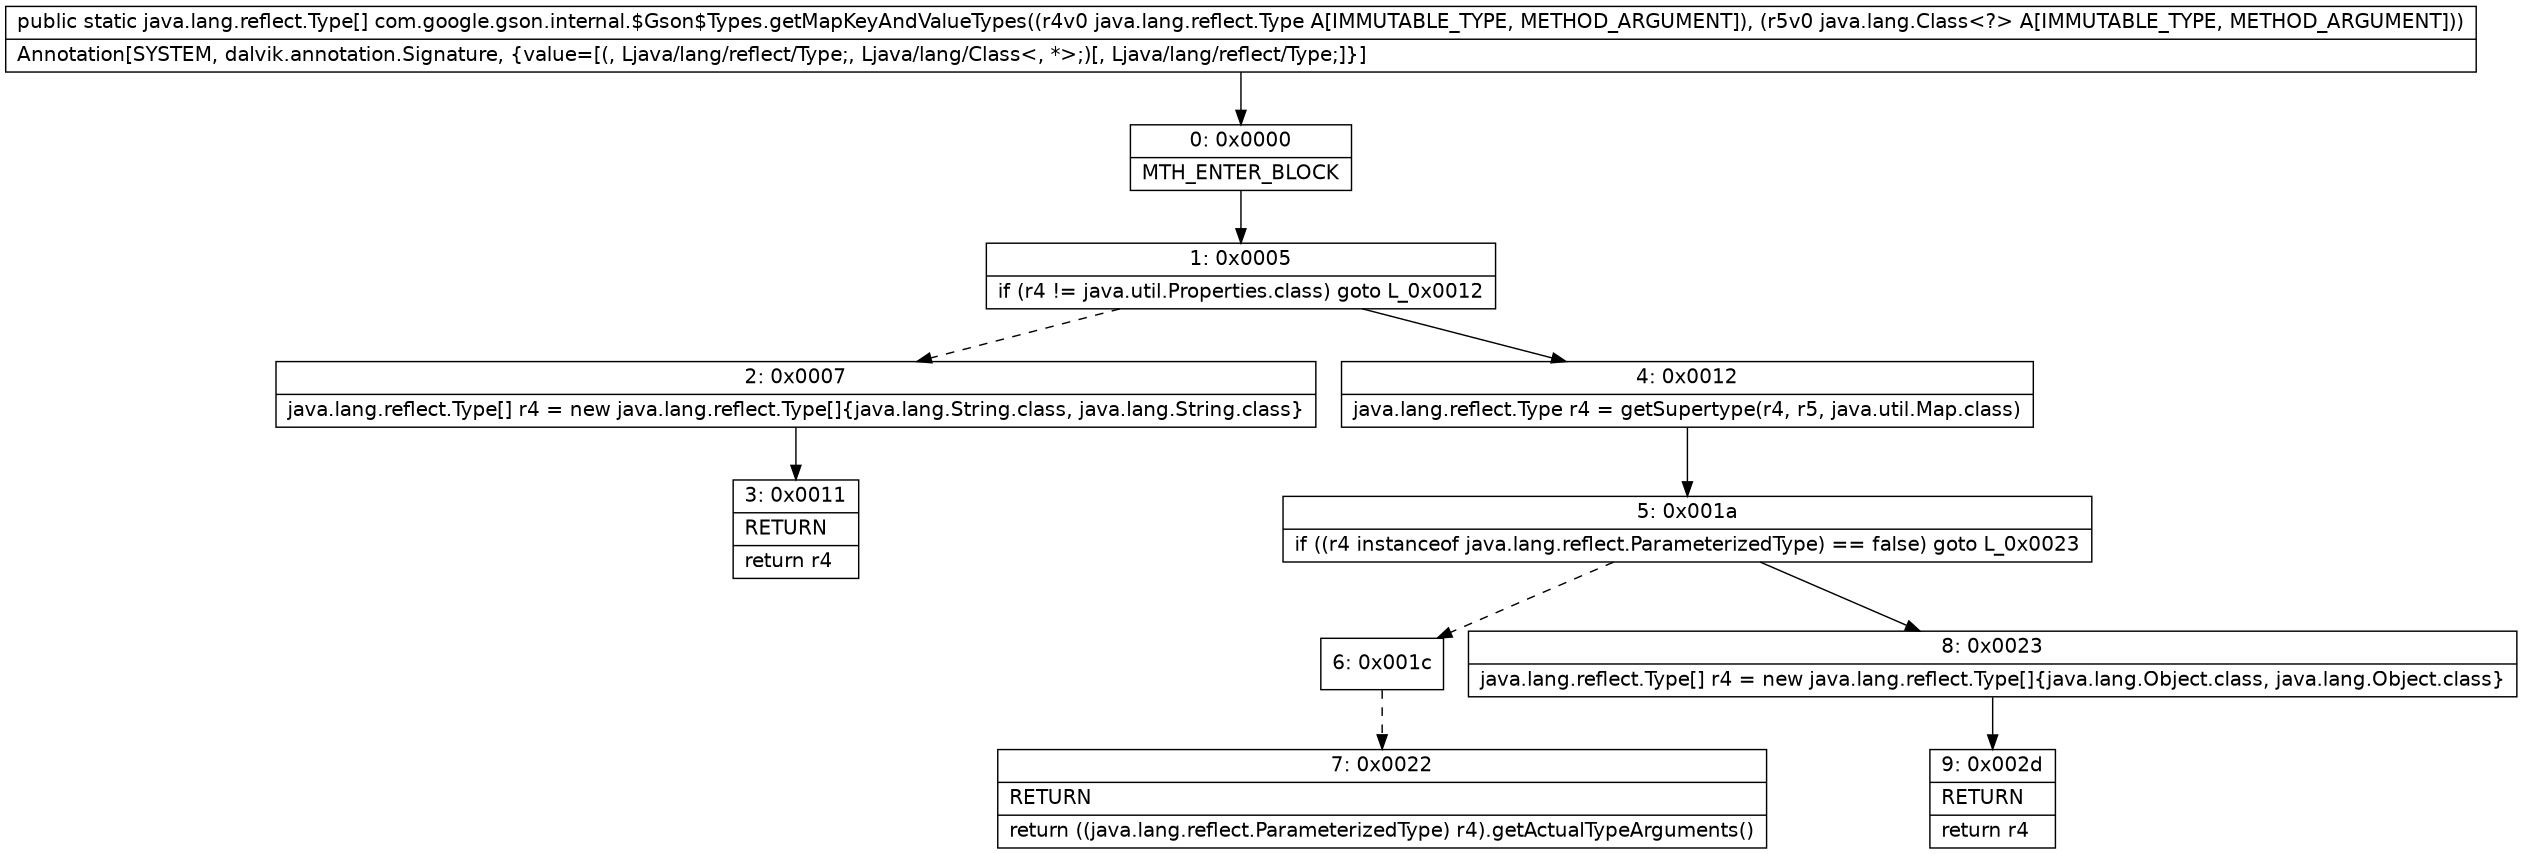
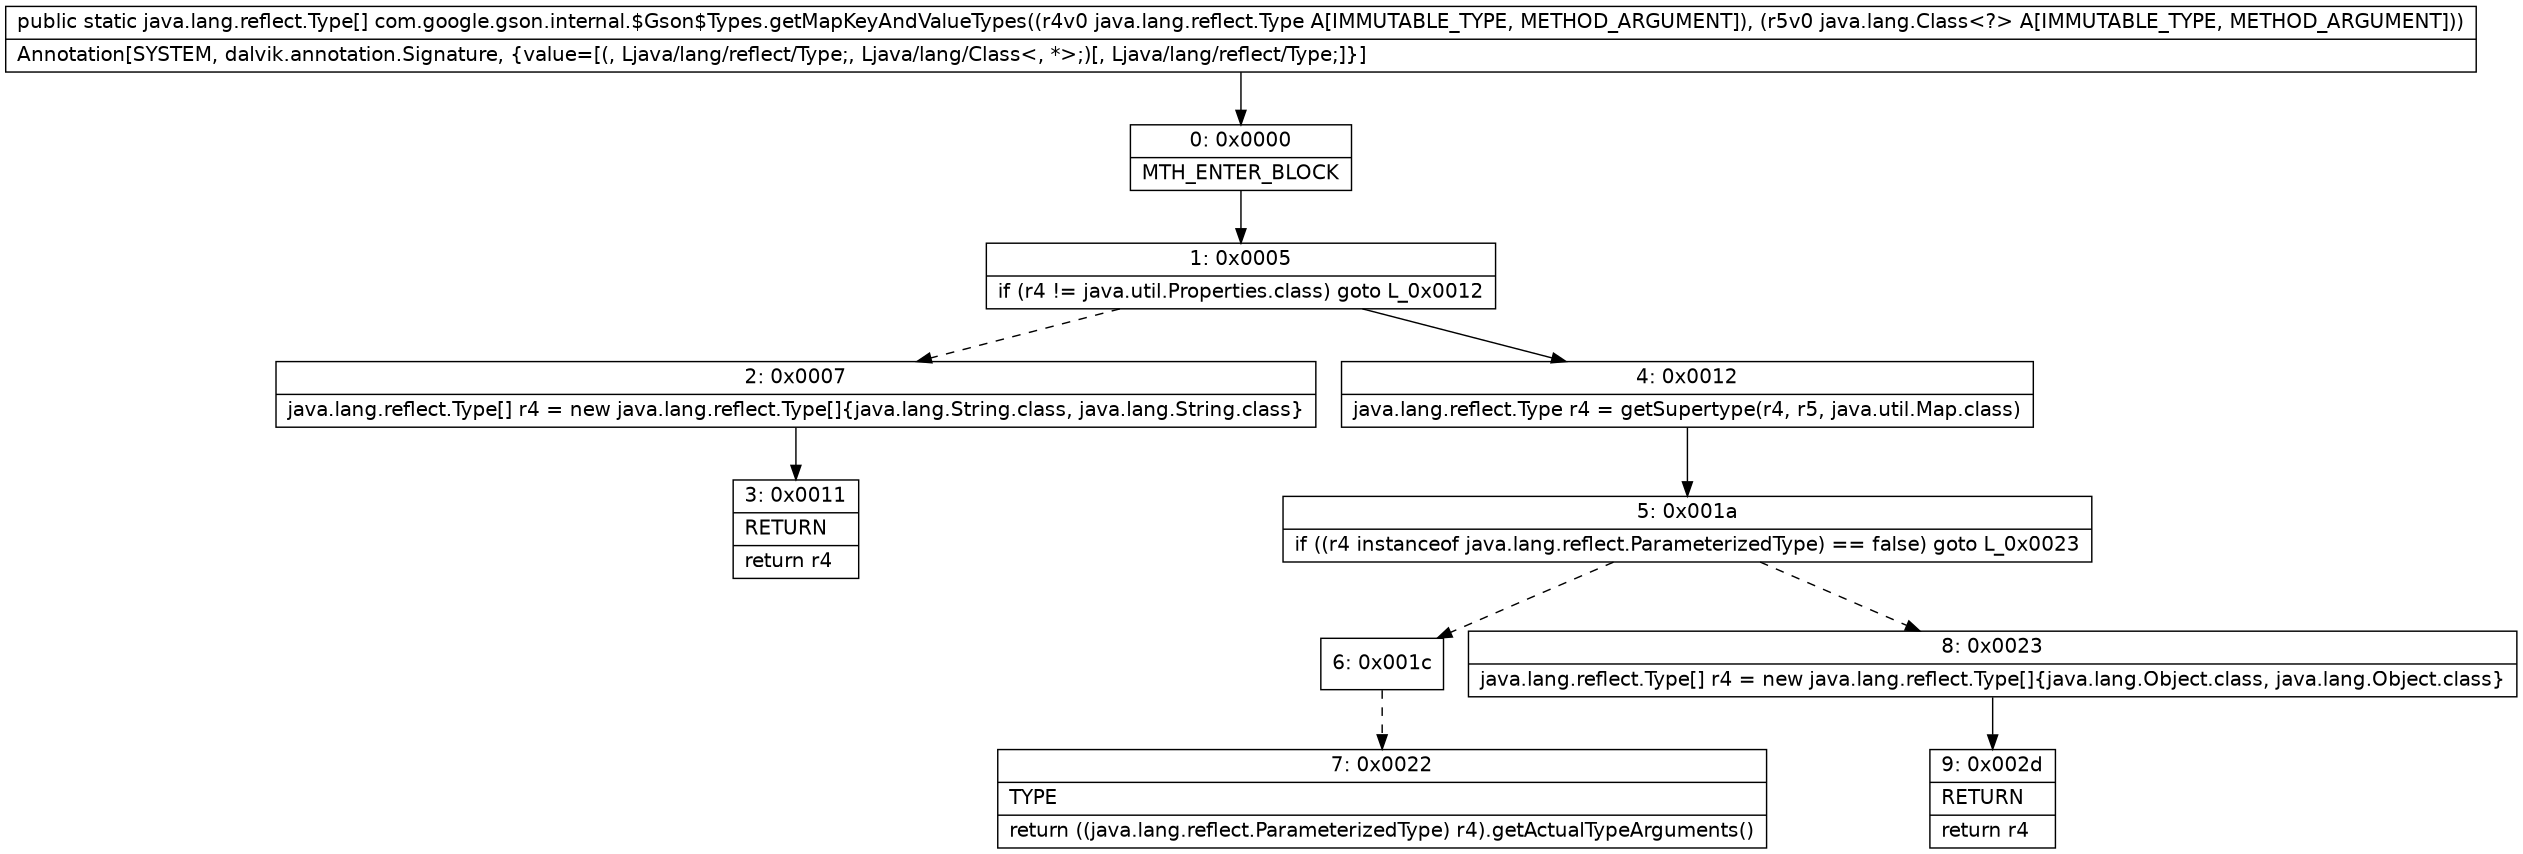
(1833, 594) -> (1833, 594)
(1051, 798) -> (1033, 798)
